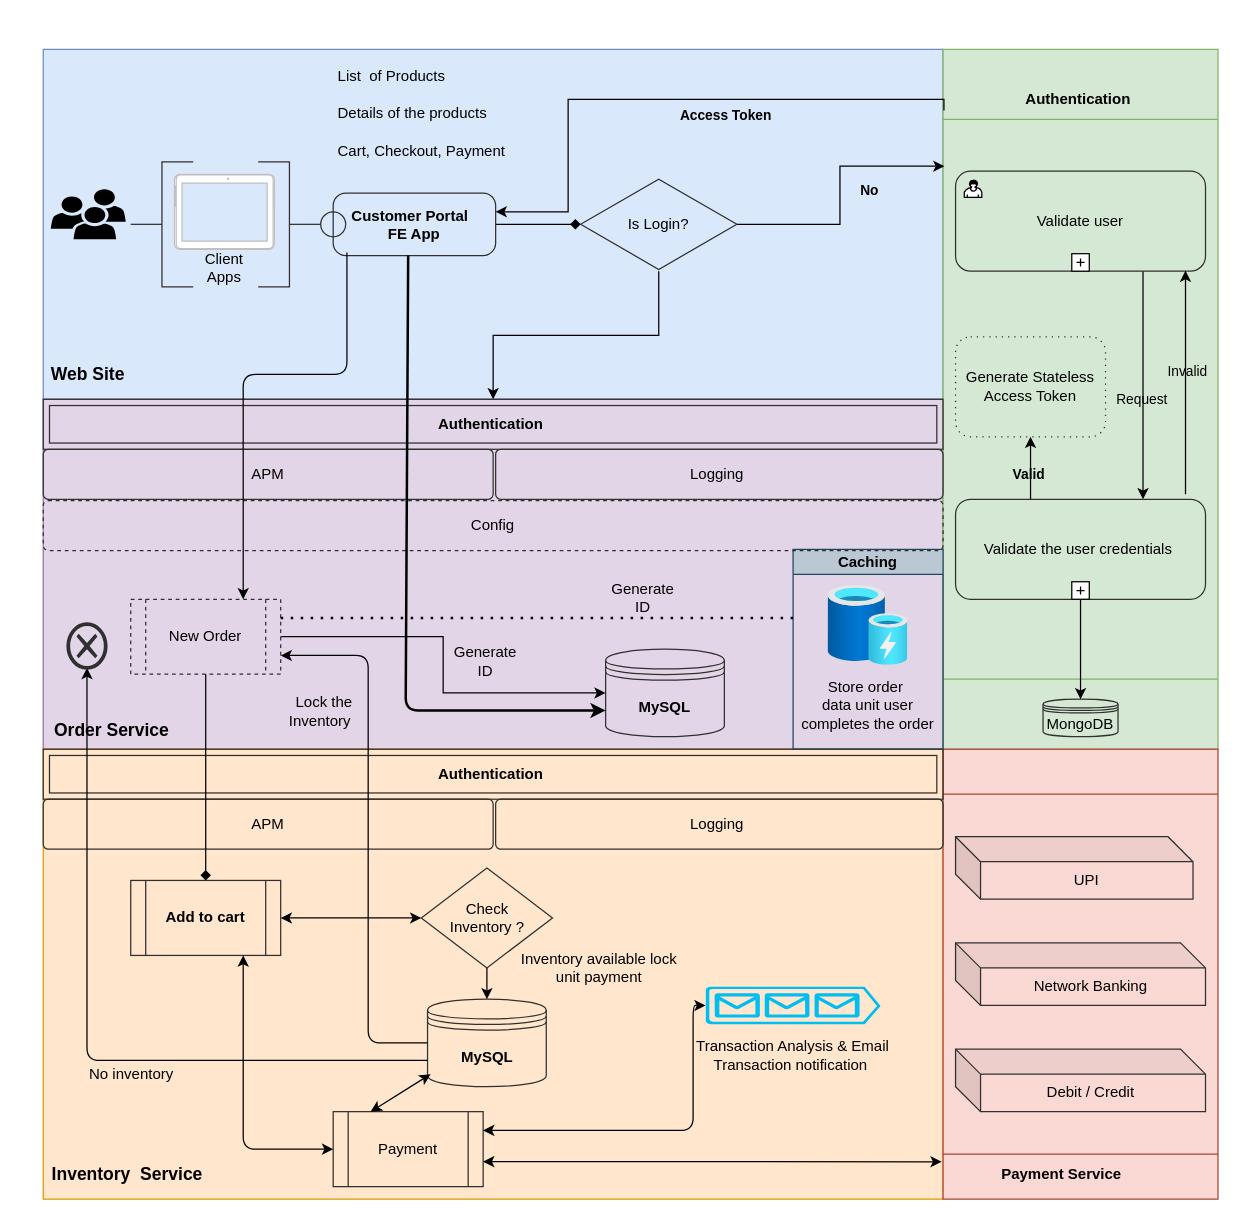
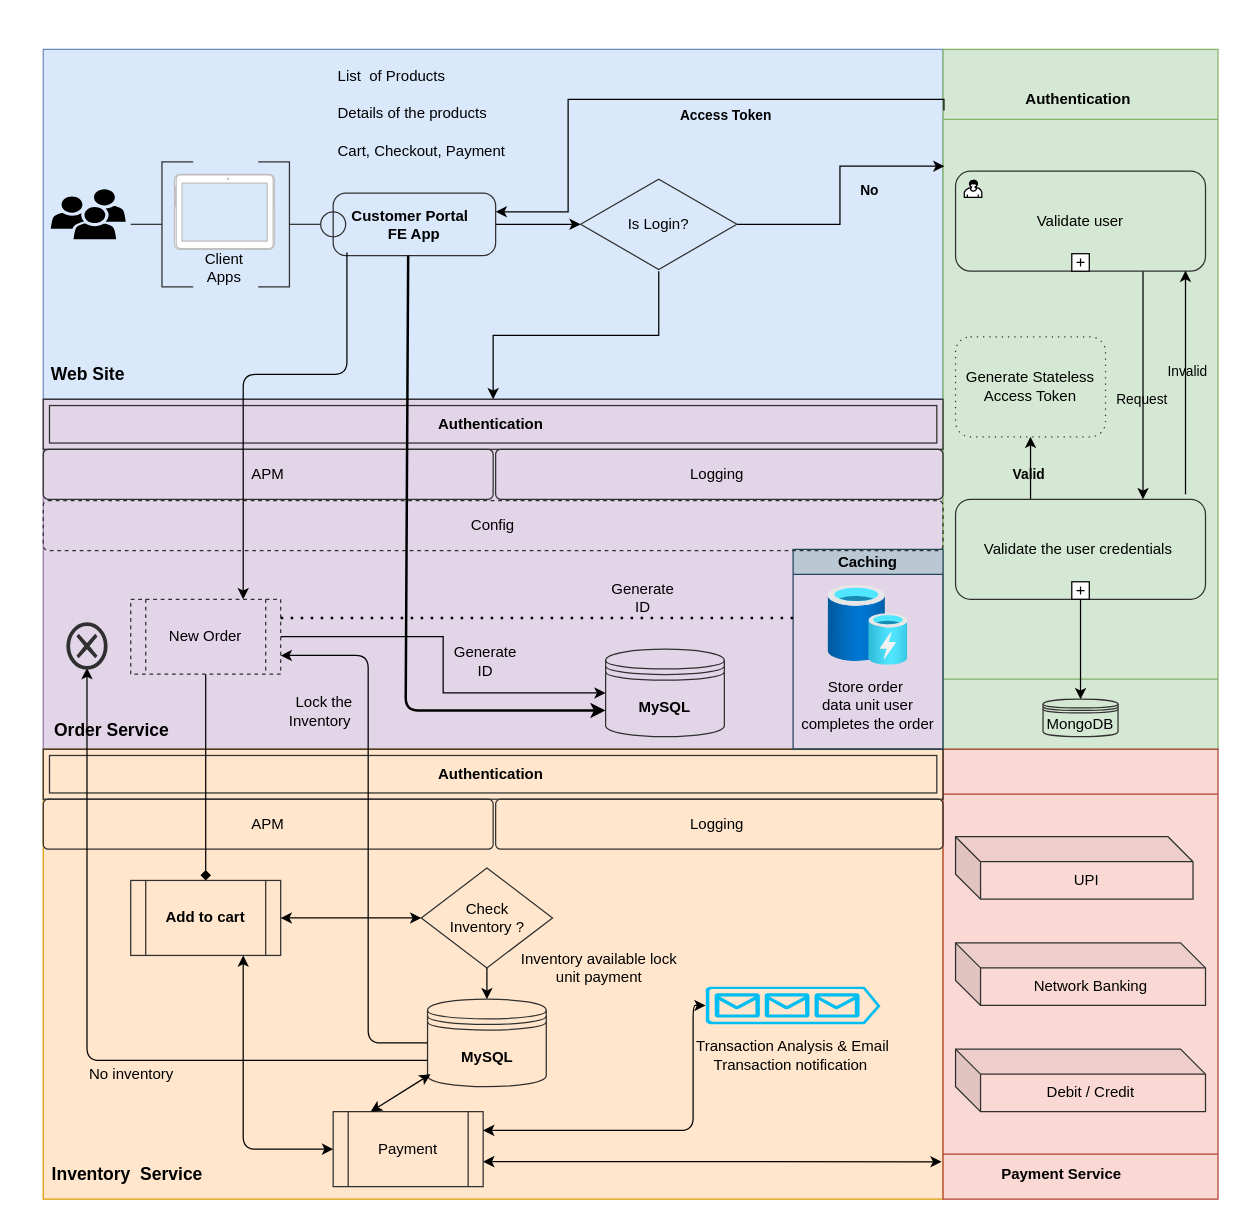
(570, 224) -> (571, 224)
